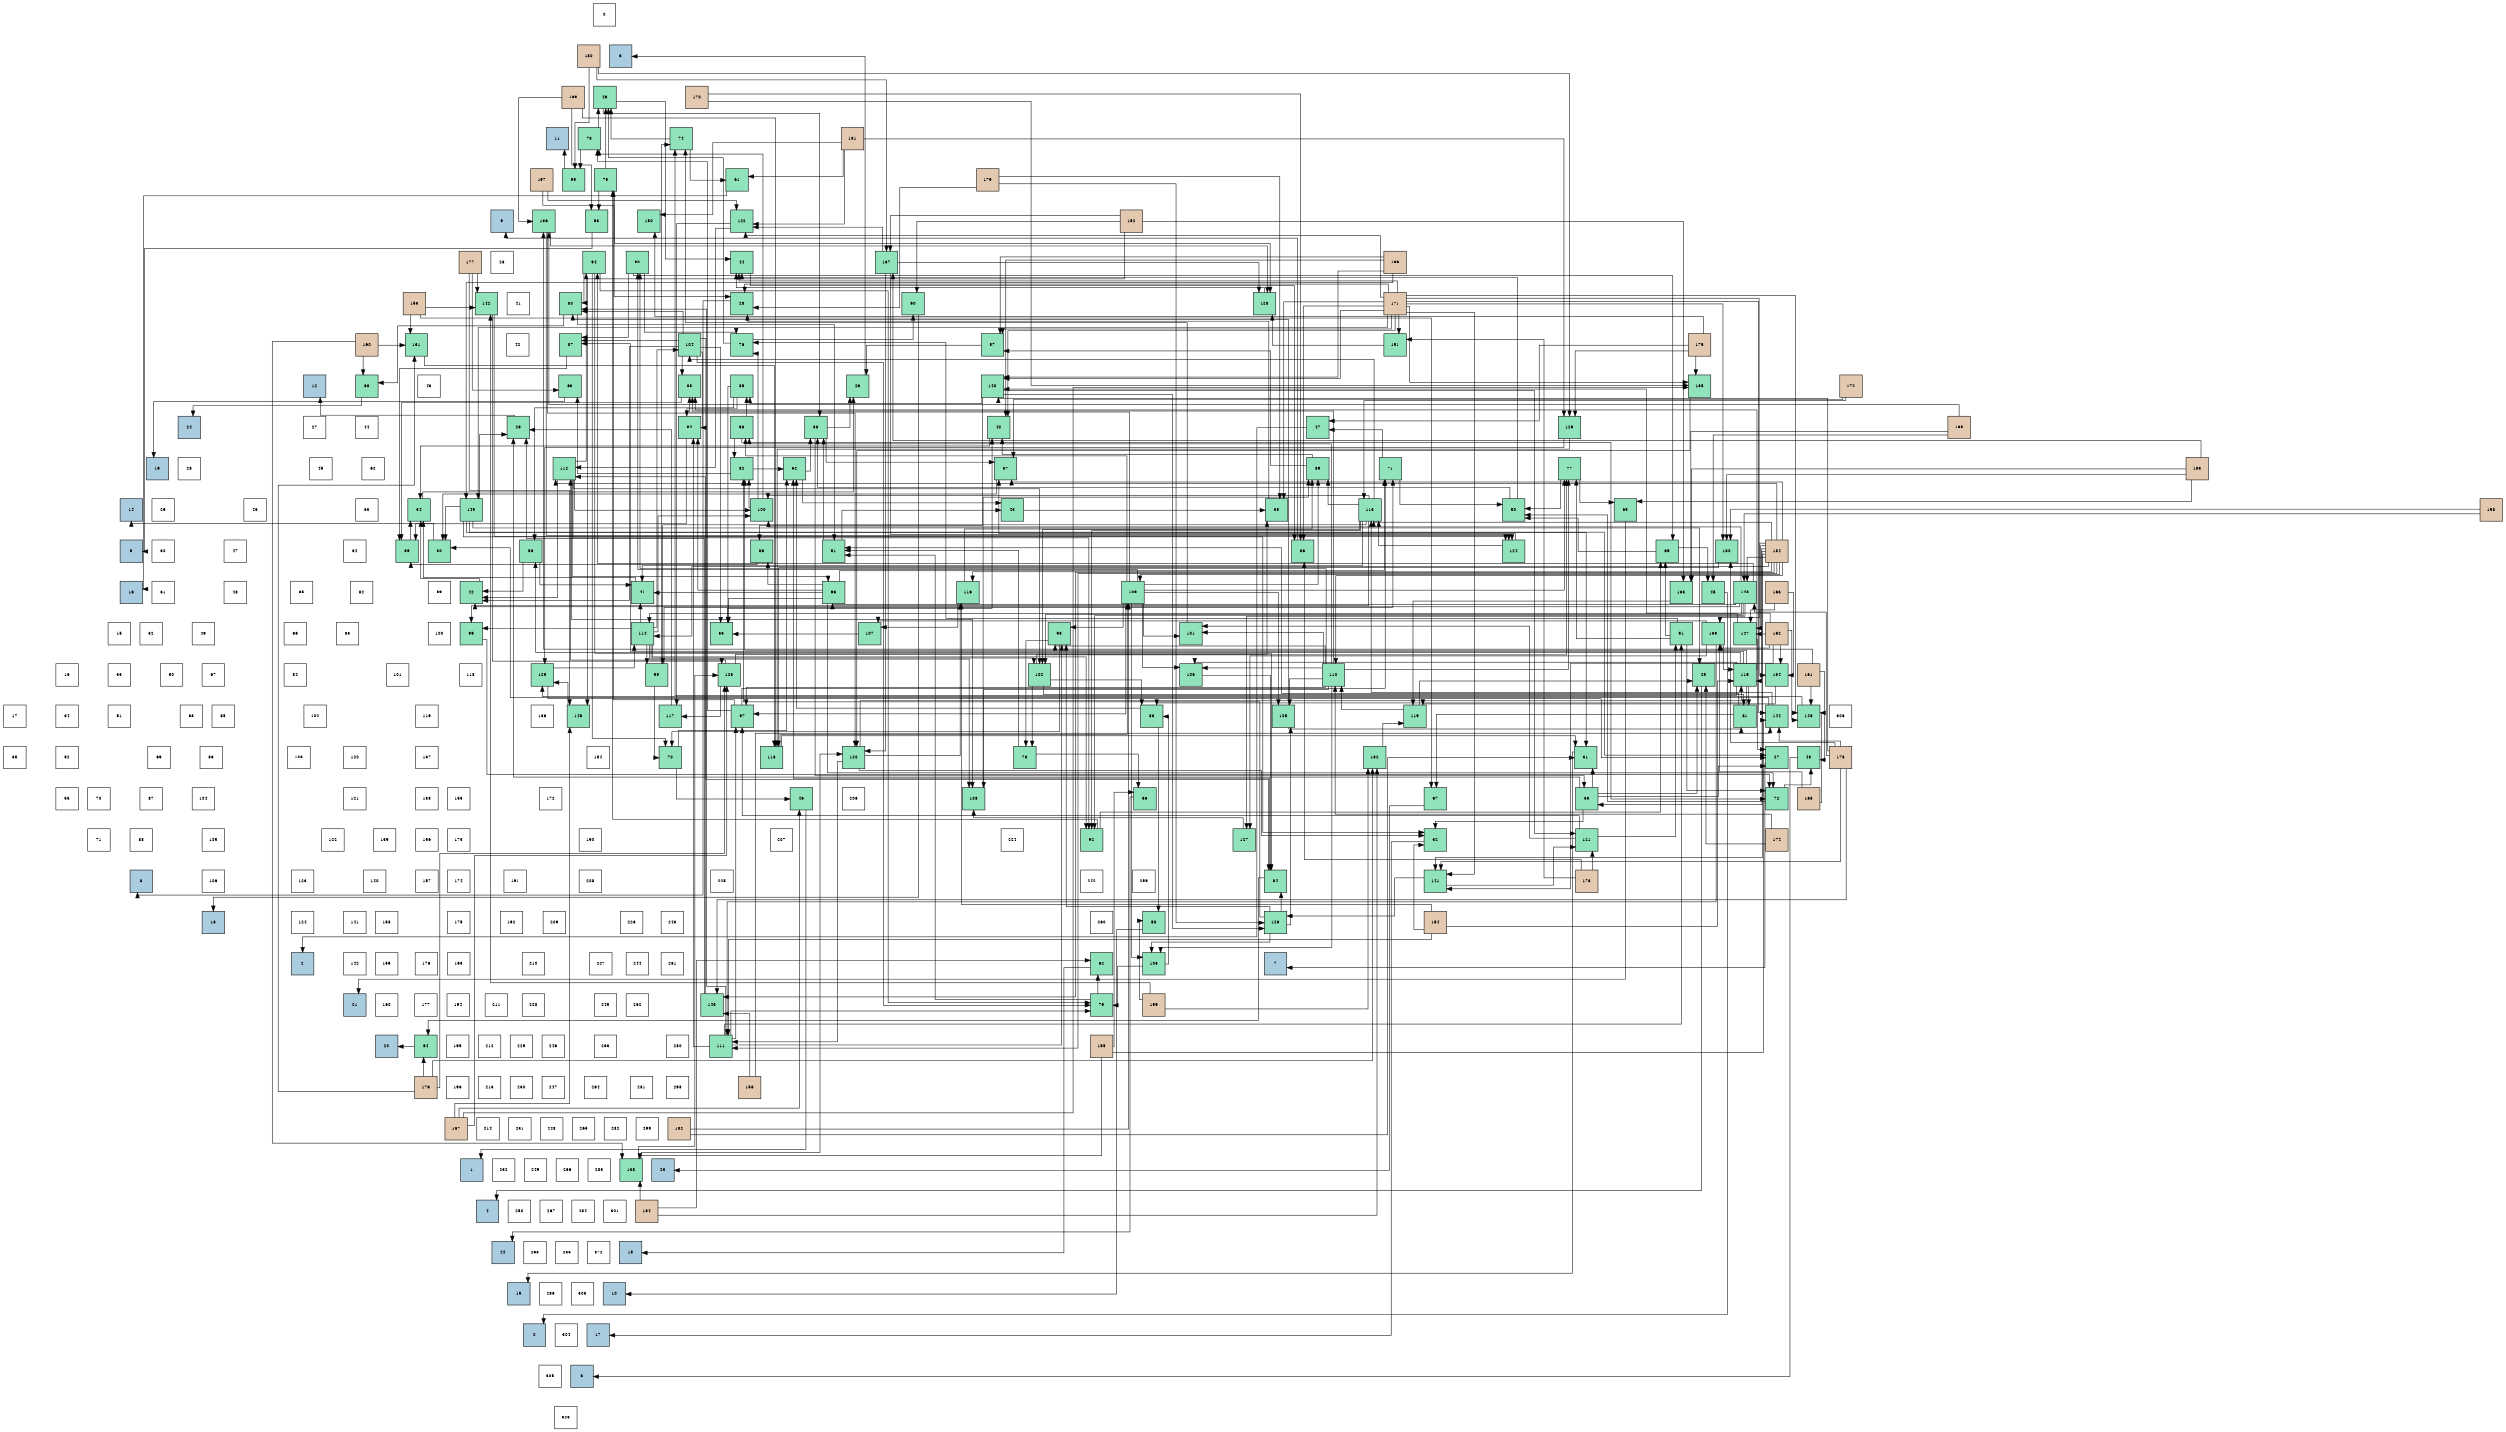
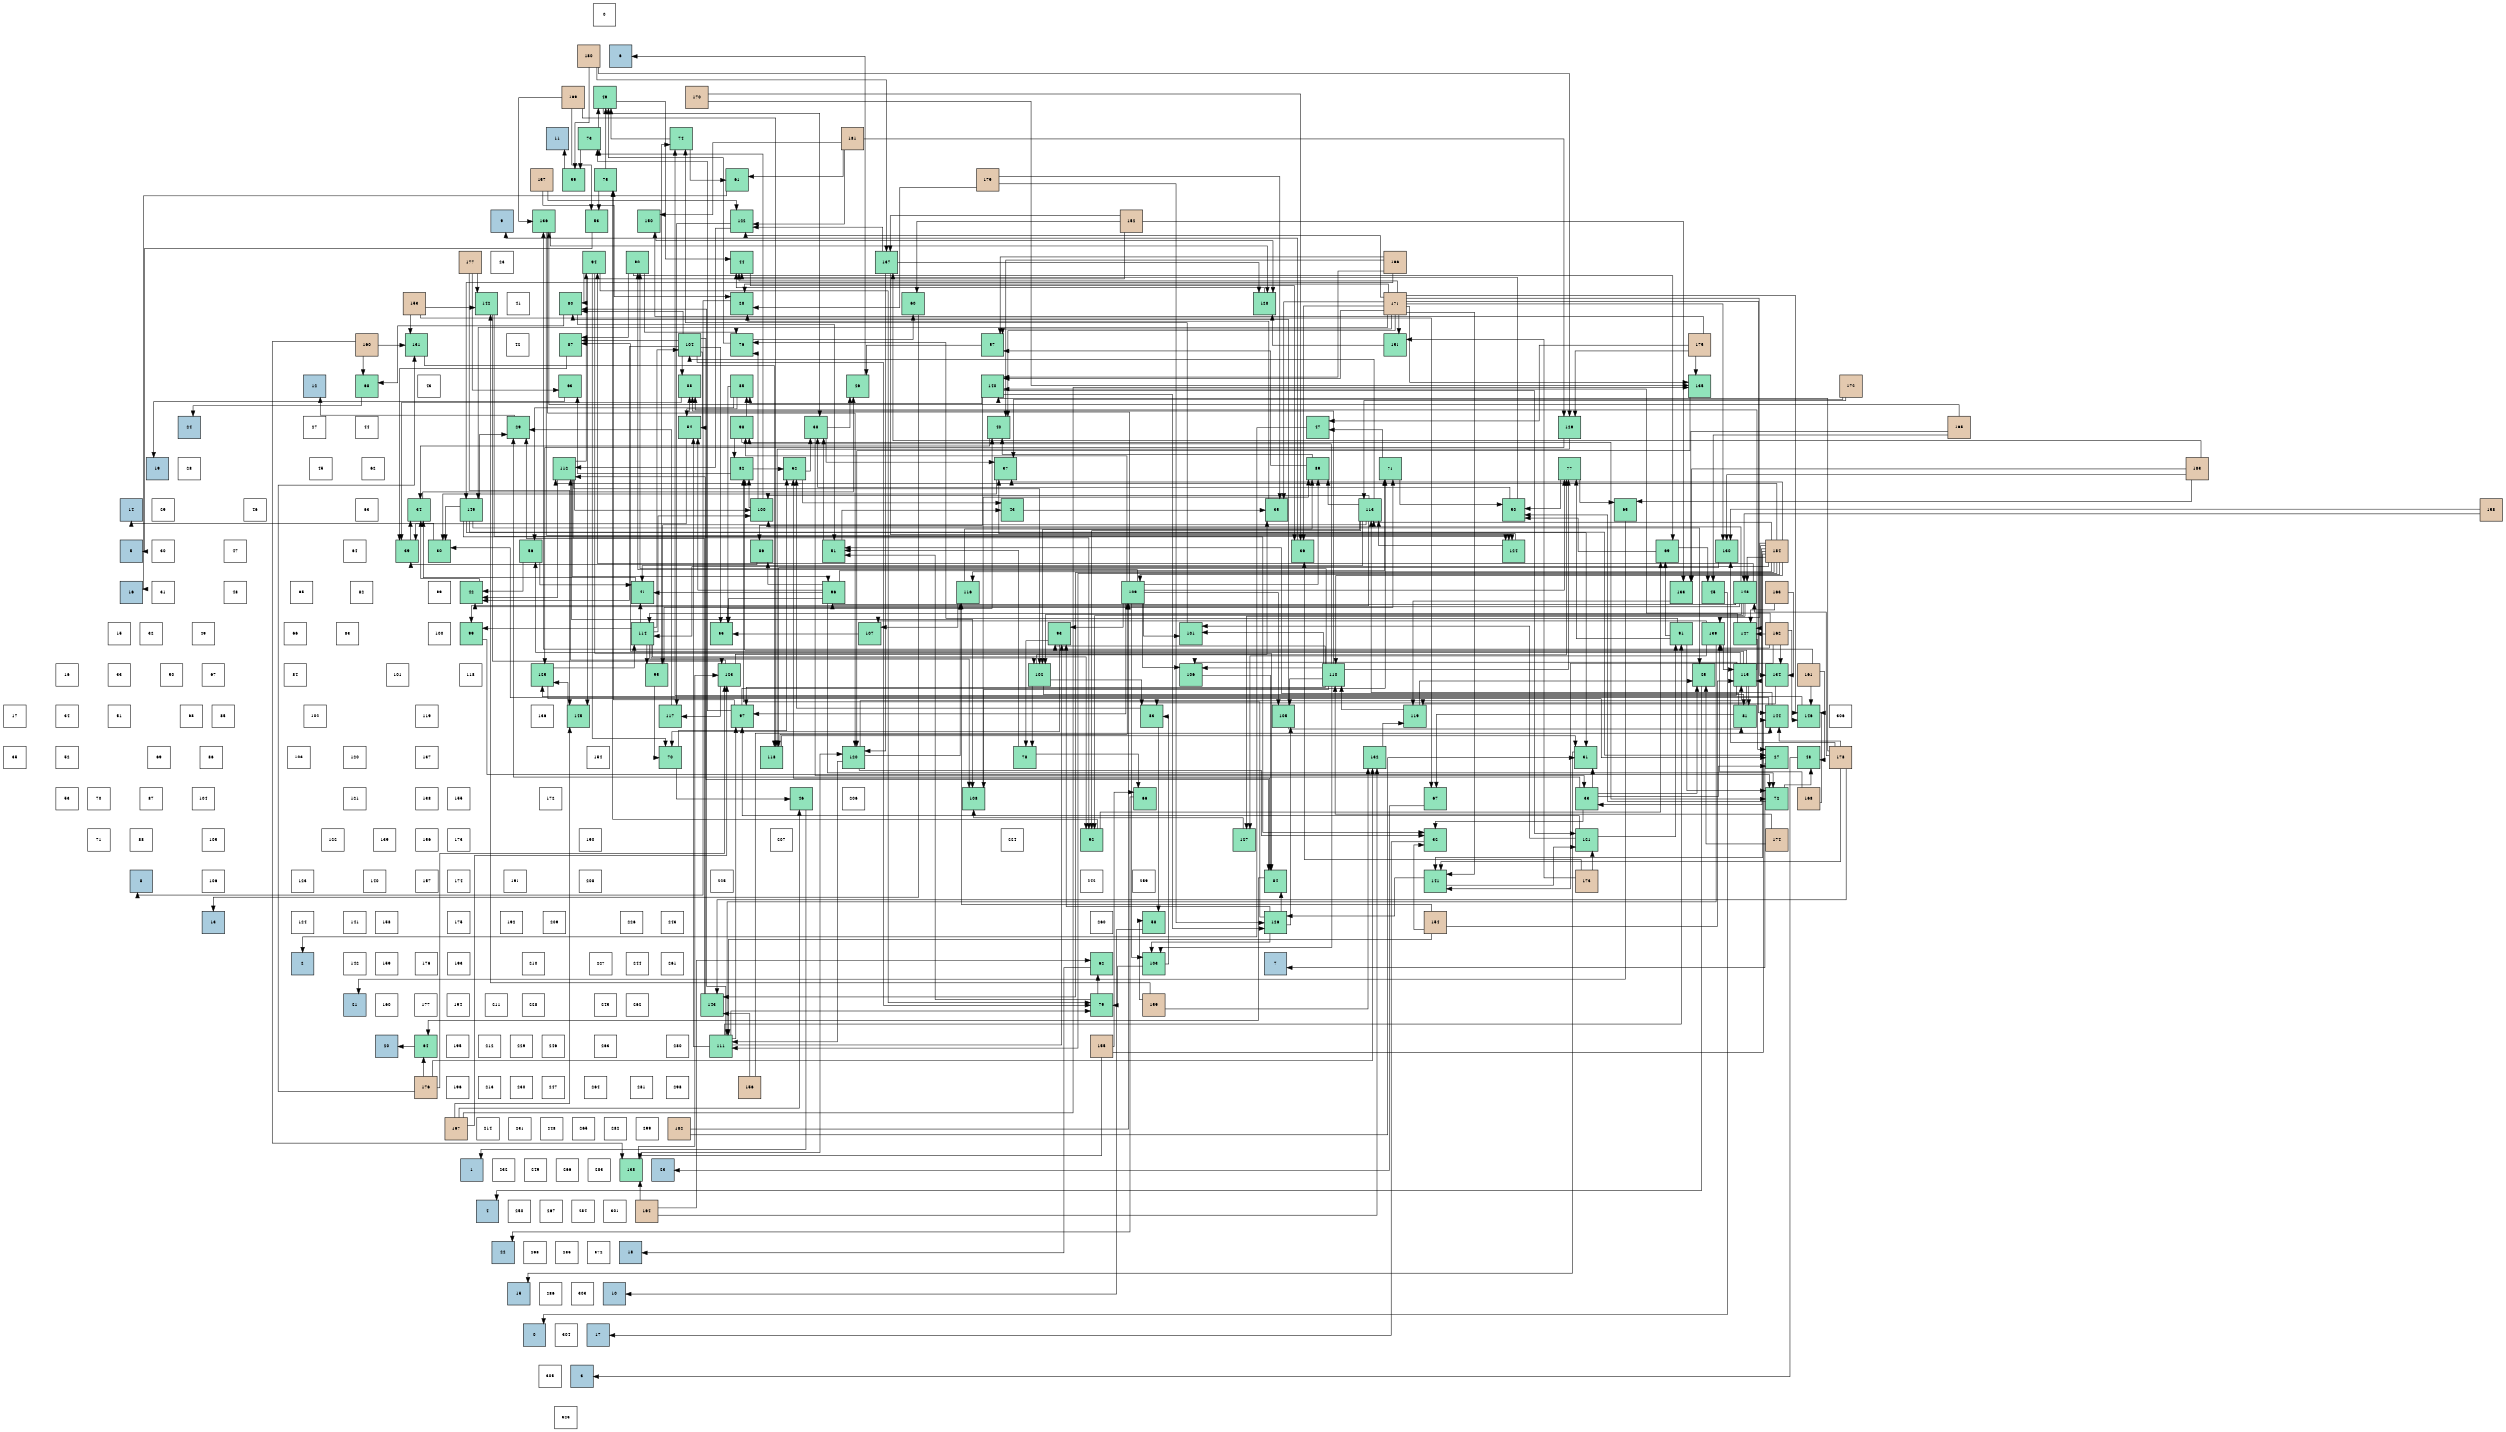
(938, 243) -> (984, 241)
